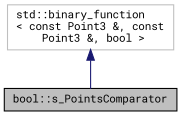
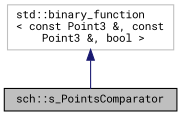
(91, 100) -> (91, 100)
